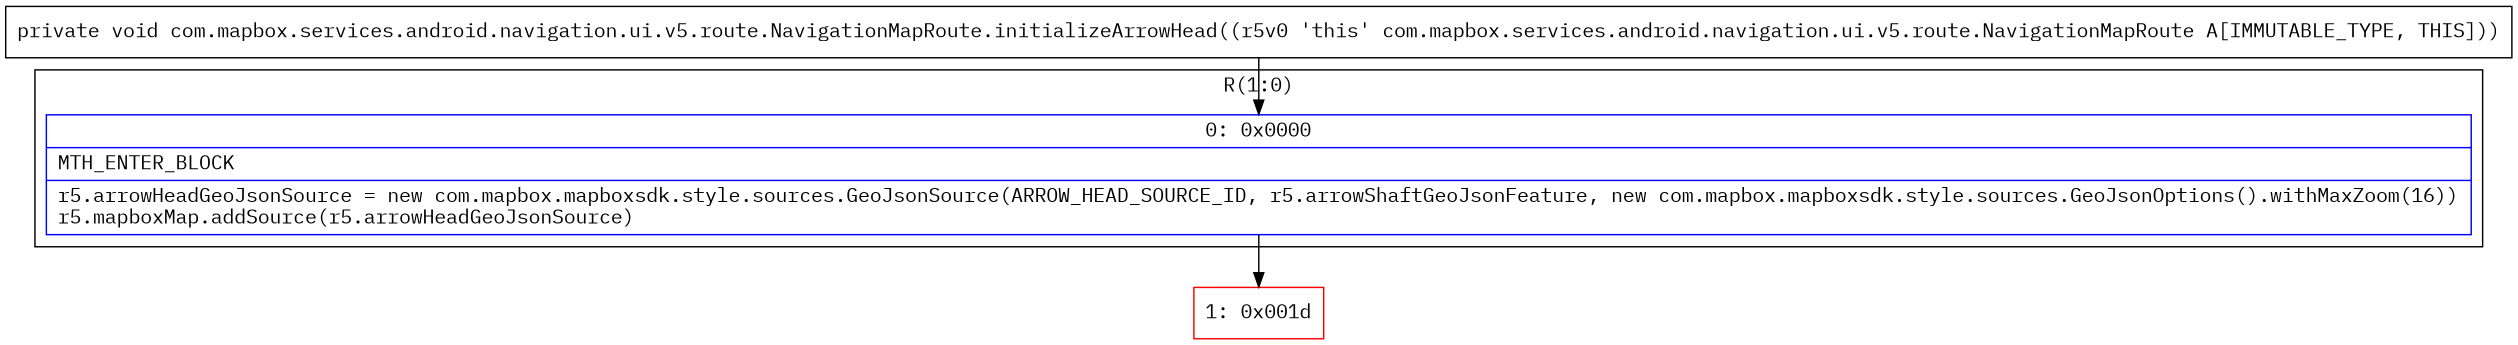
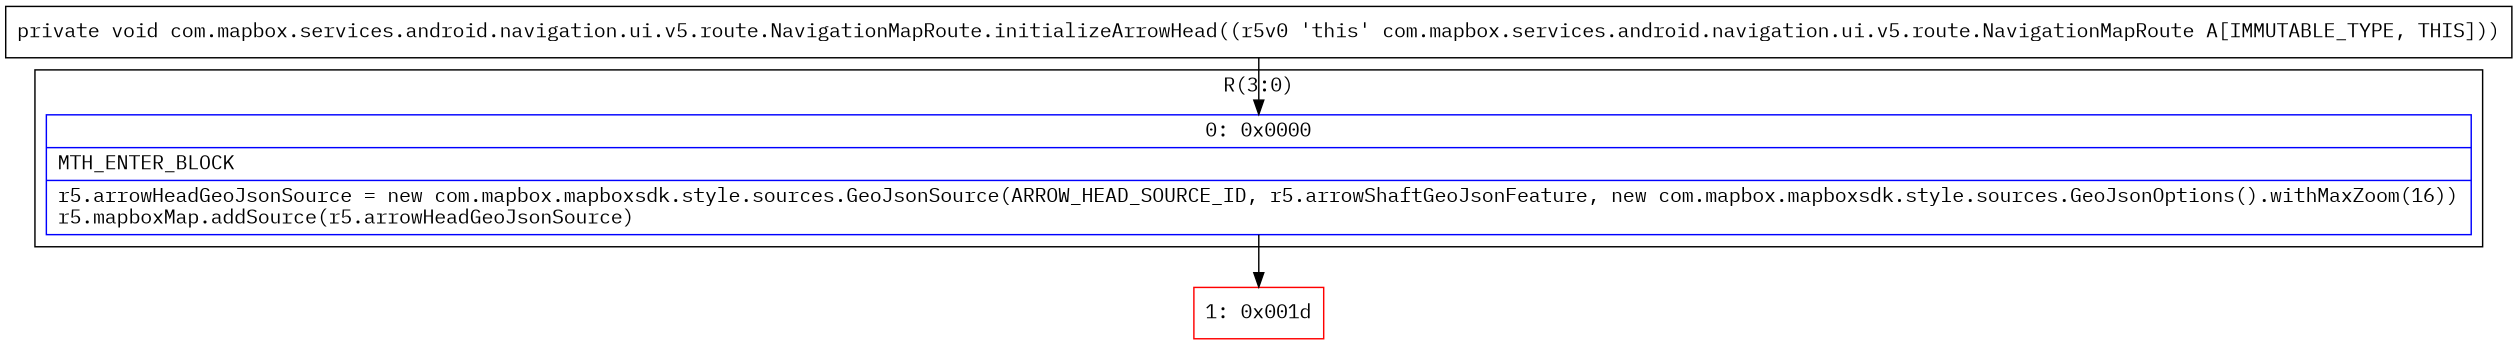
(1259, 86) -> (1259, 86)
